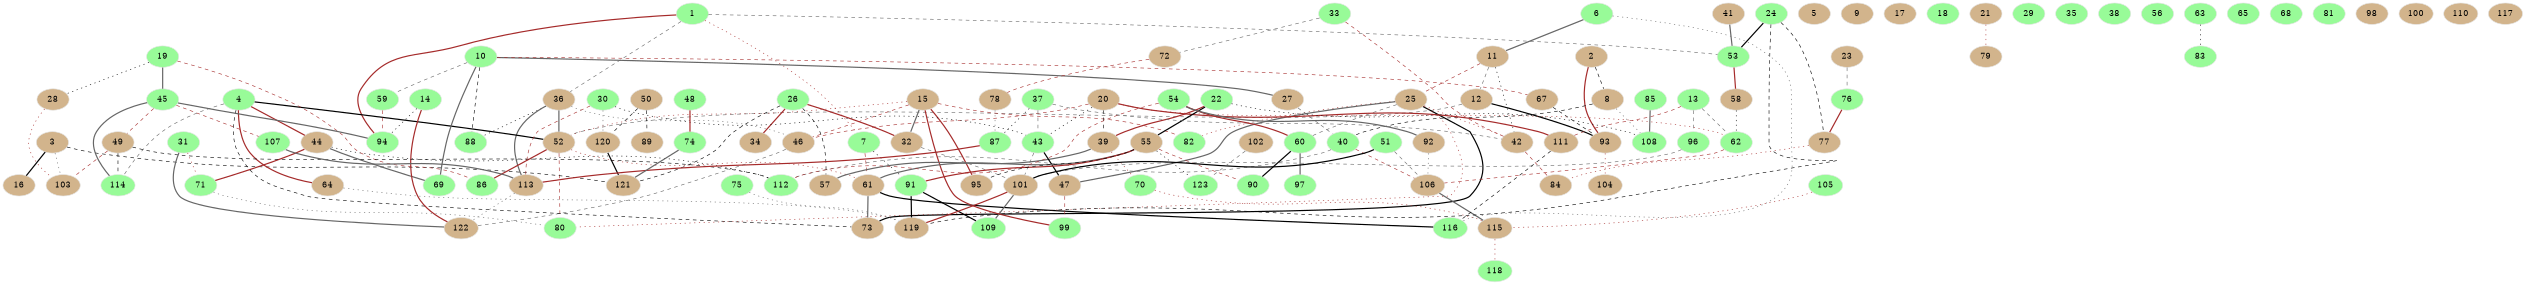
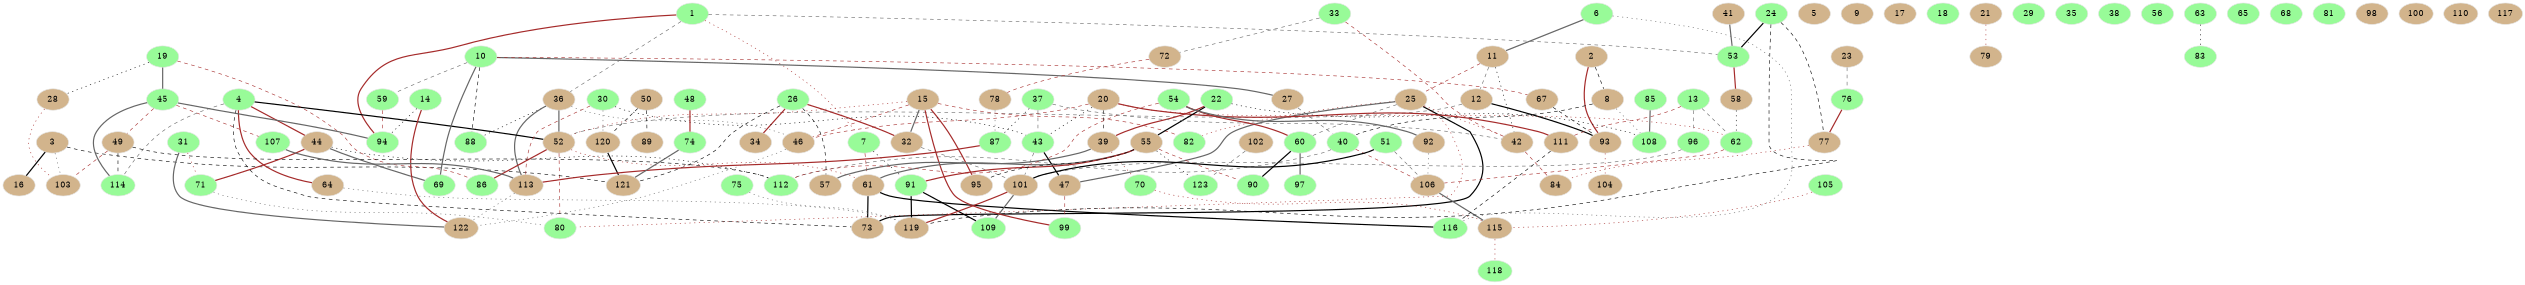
(642, 197) -> (642, 197)
(868, 207) -> (868, 207)
